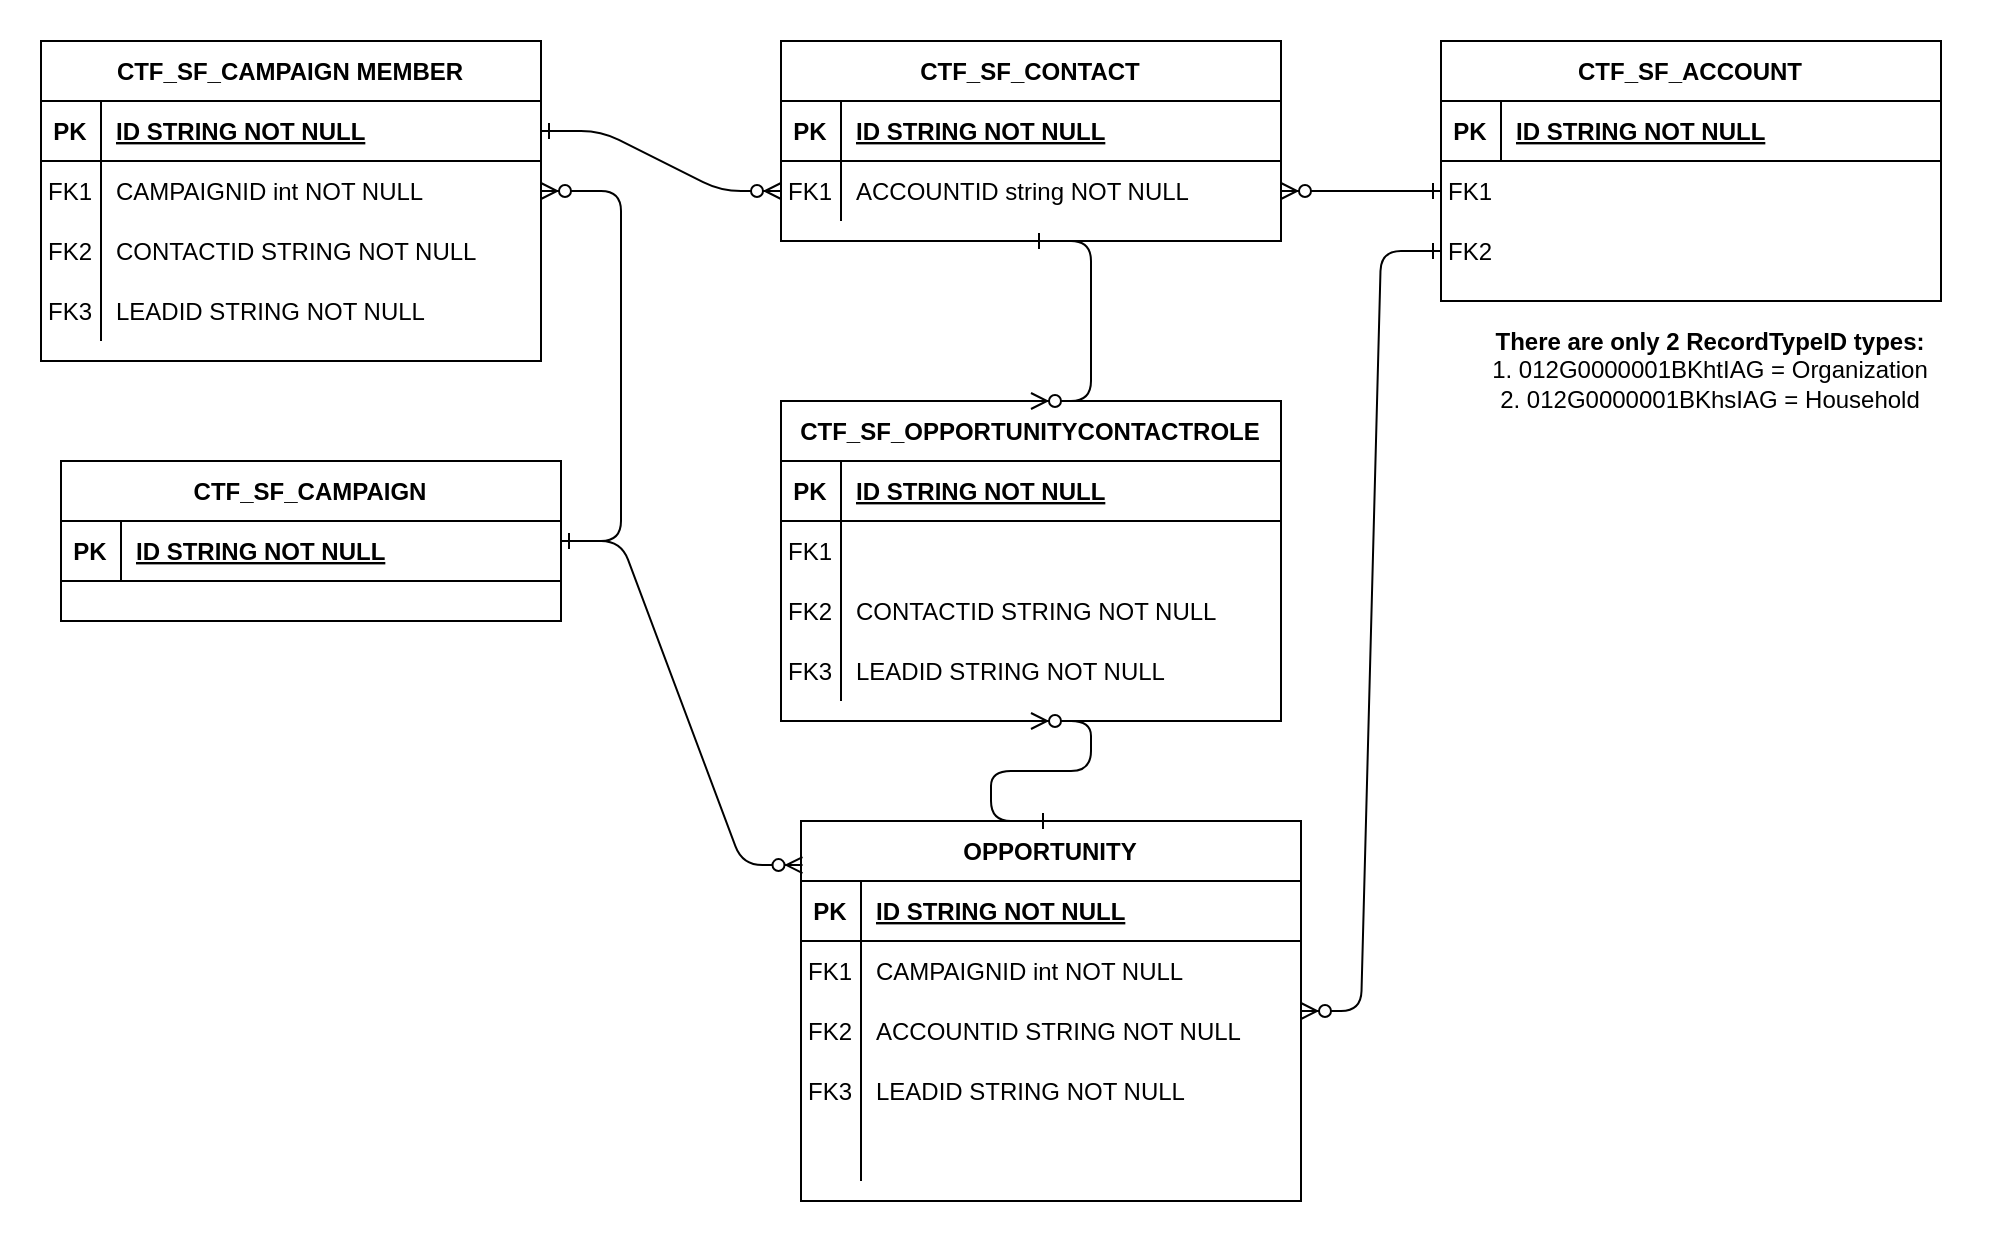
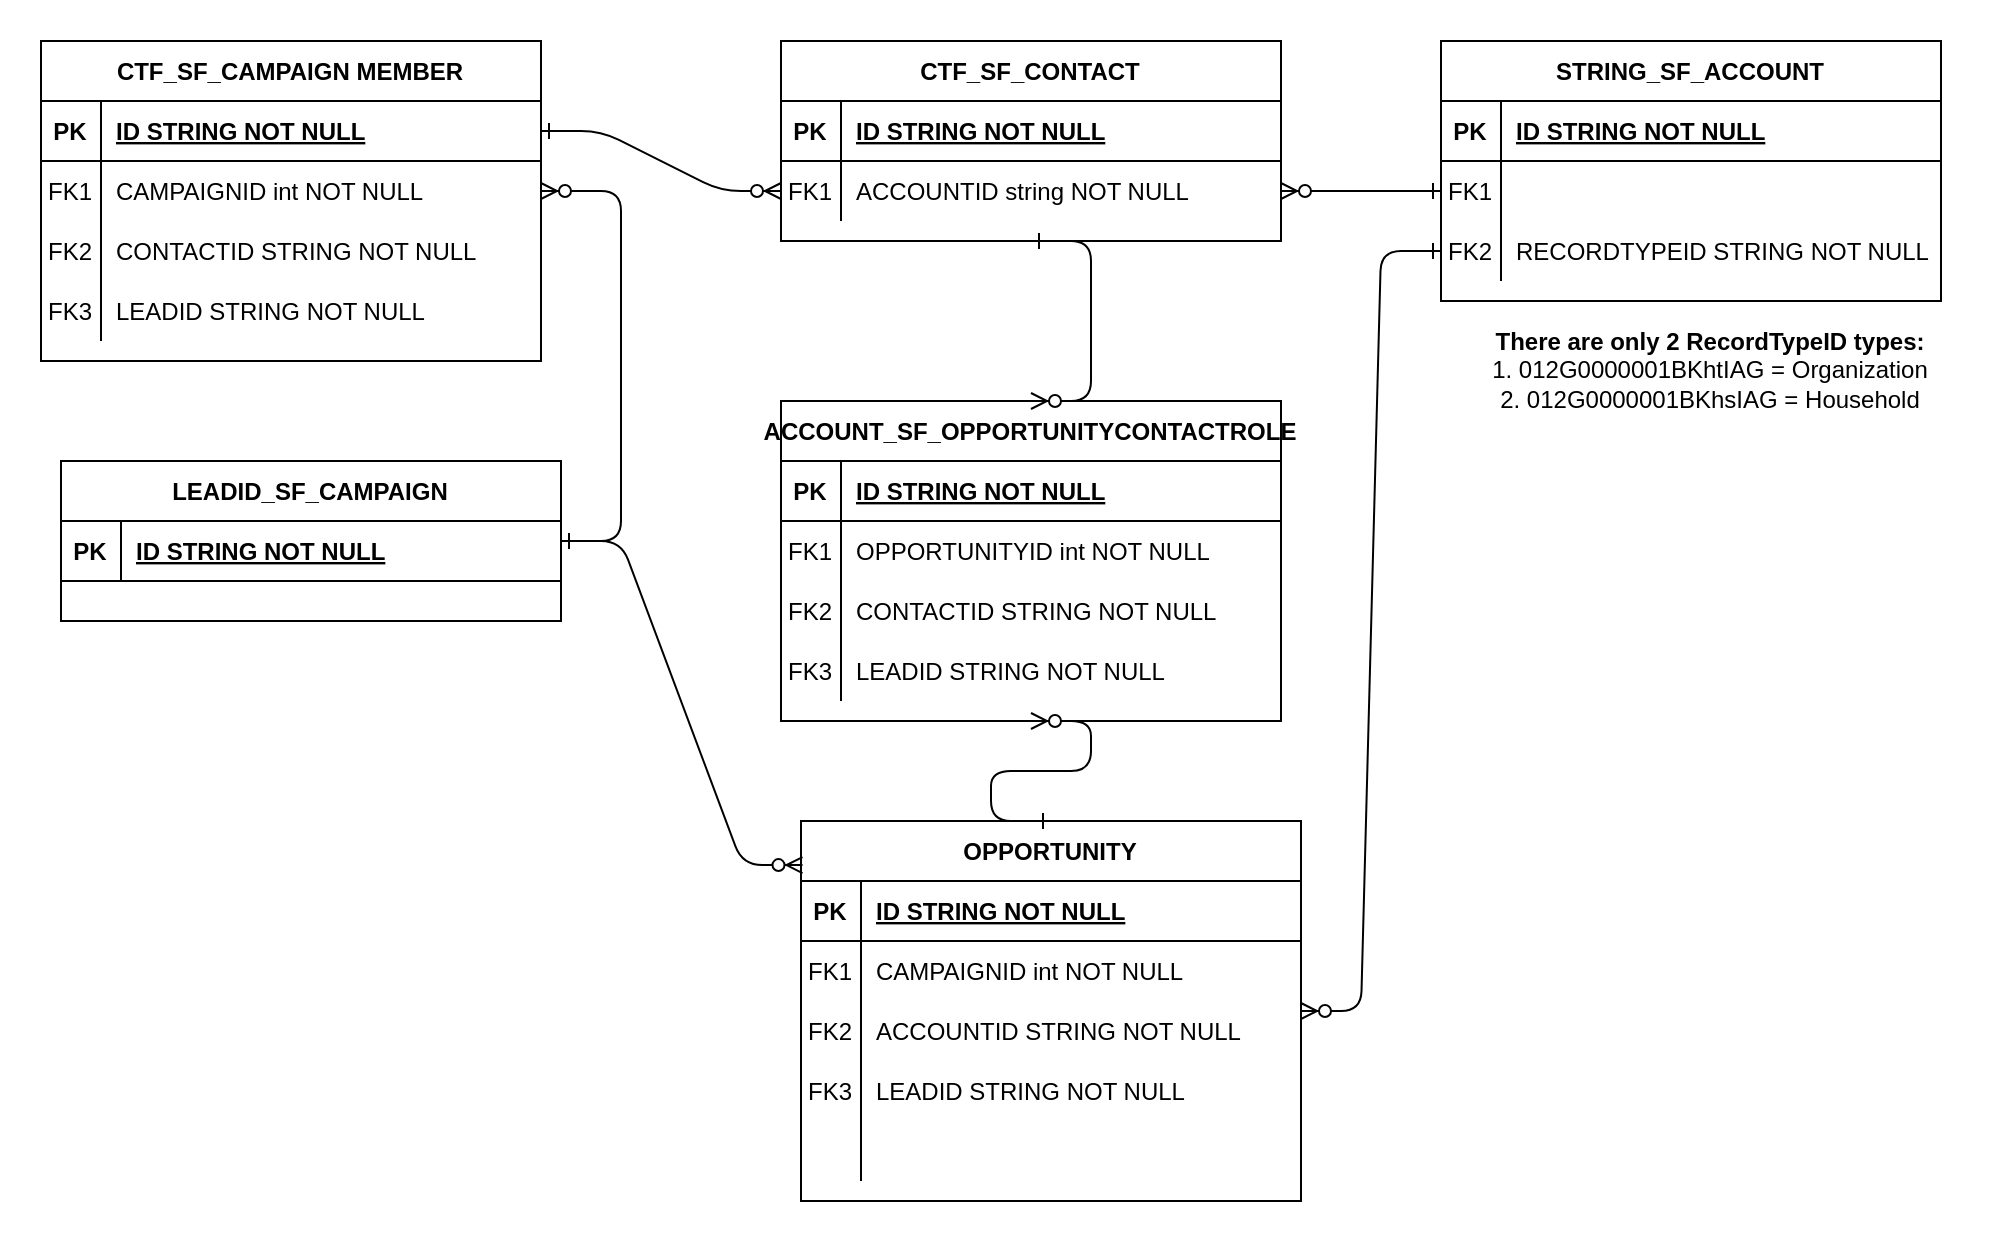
(1690, 72) -> (1690, 72)
none -> (1721, 251)
(1030, 432) -> (1030, 432)
(310, 492) -> (310, 492)
none -> (1061, 551)
